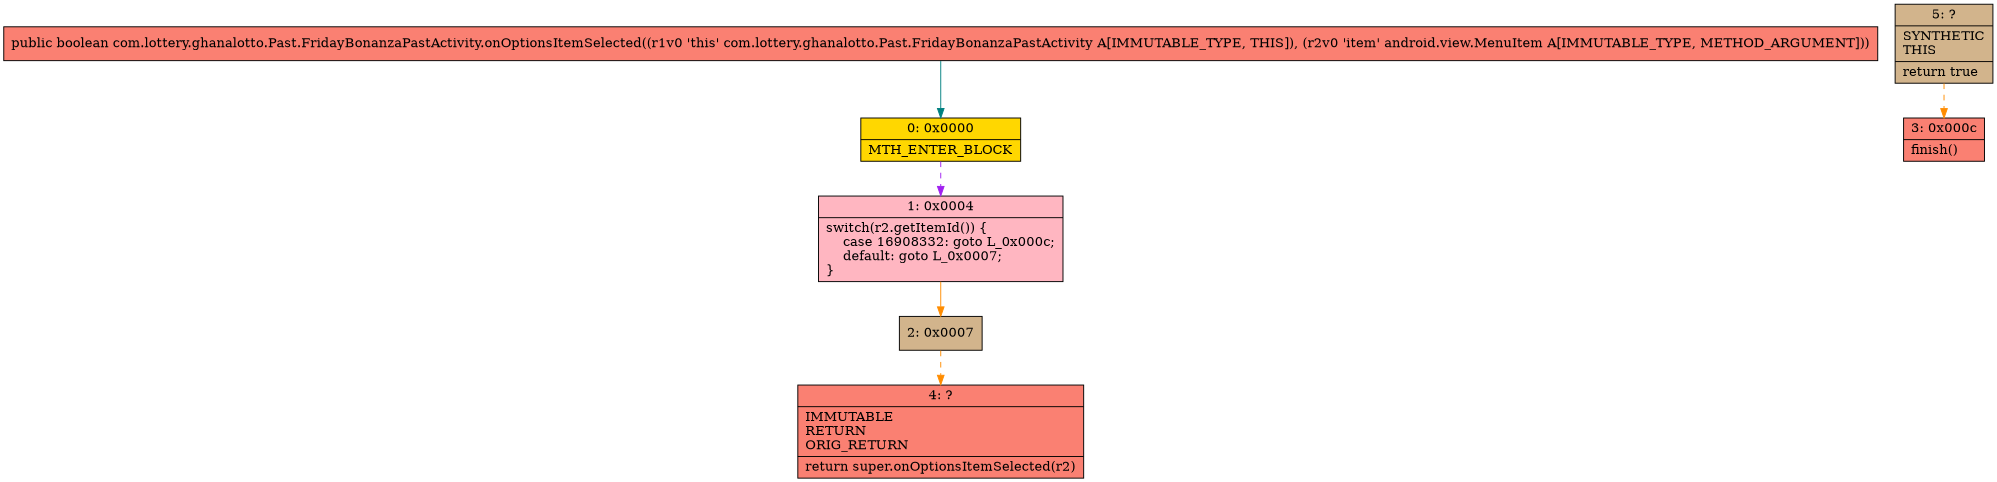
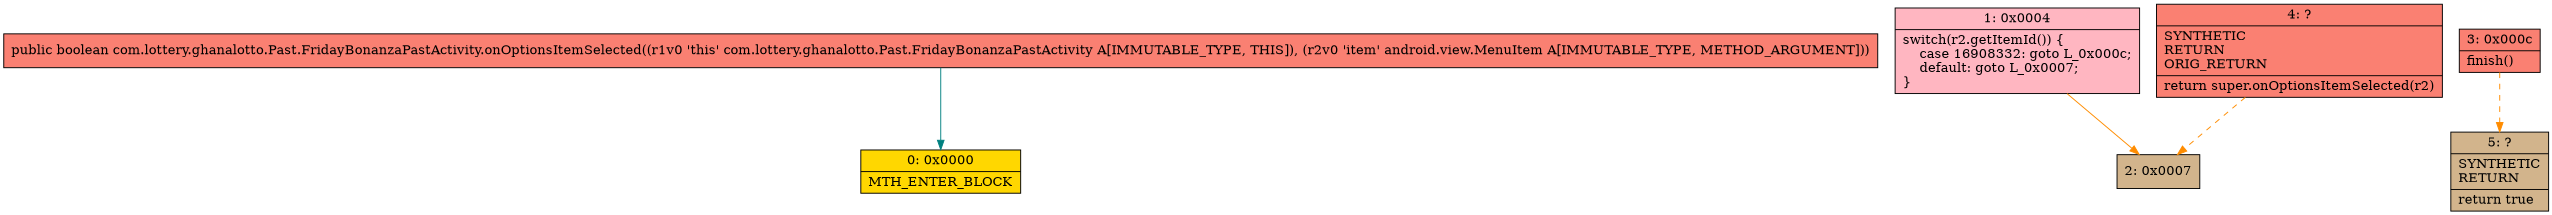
(1920, 50) -> (2489, 178)
(1944, 96) -> (2500, 97)
(941, 174) -> none
(941, 363) -> (2215, 123)
(850, 417) -> (2205, 36)
